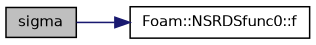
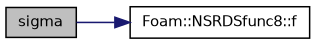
(220, 22) -> (220, 22)
